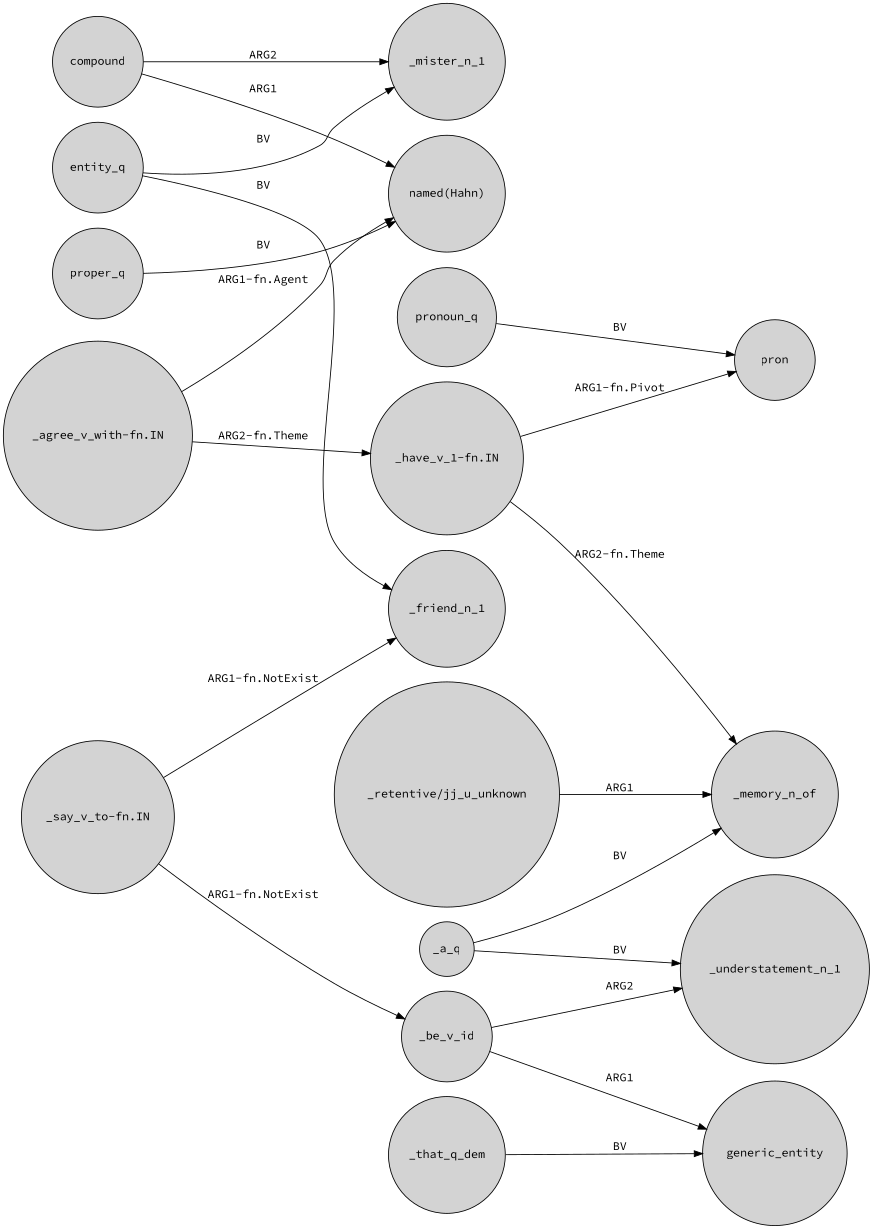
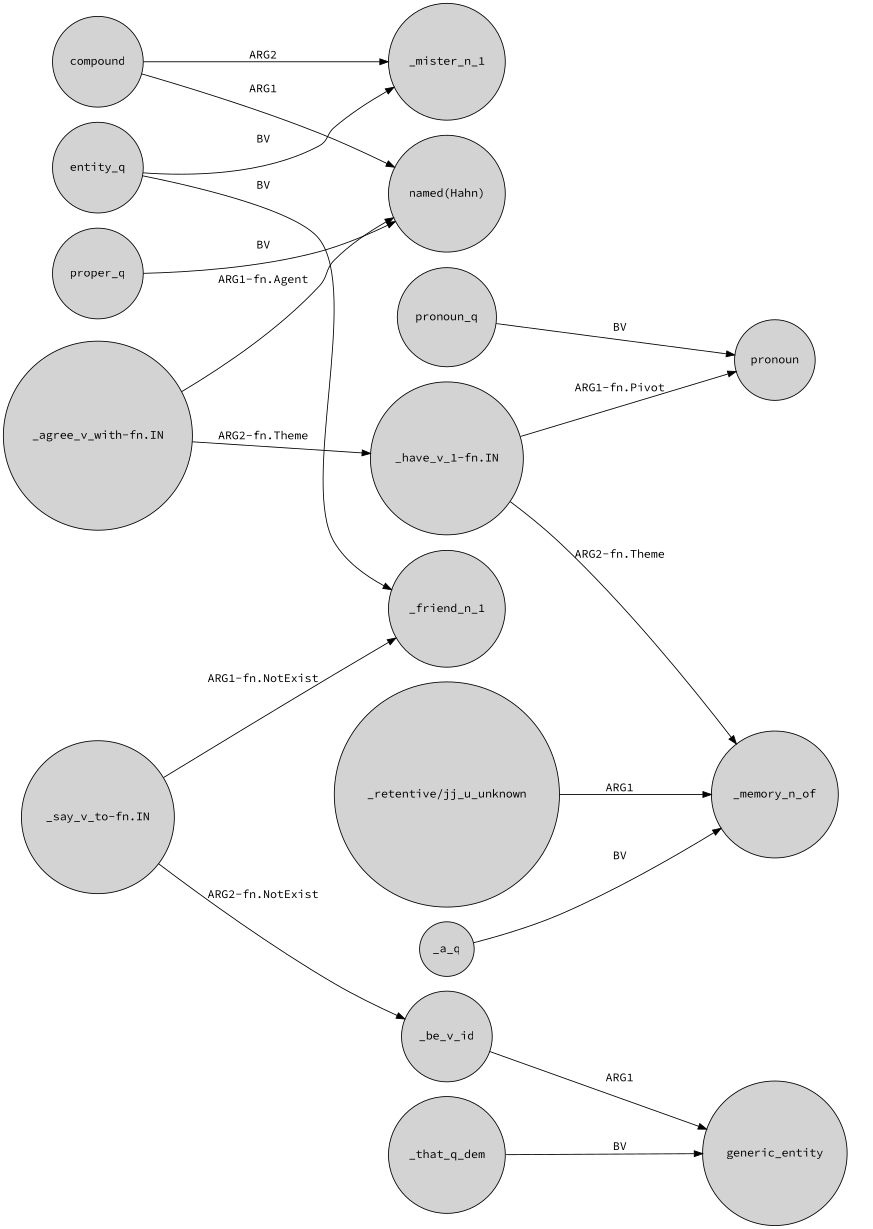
(775, 360) -> (775, 360)
(263, 895) -> (263, 895)
(775, 969) -> none
